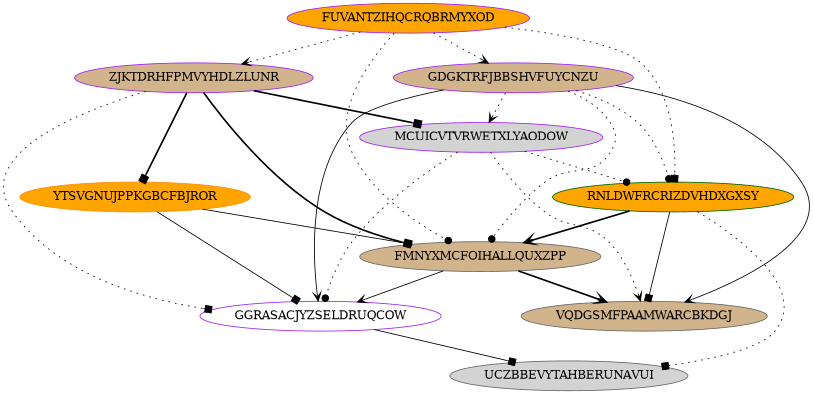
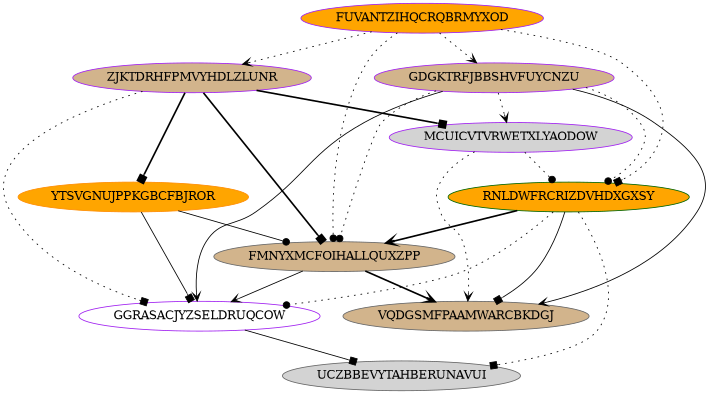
(379, 212) -> (430, 281)
